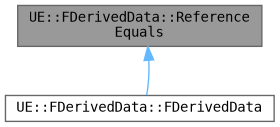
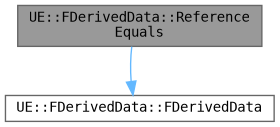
(149, 78) -> (131, 64)
